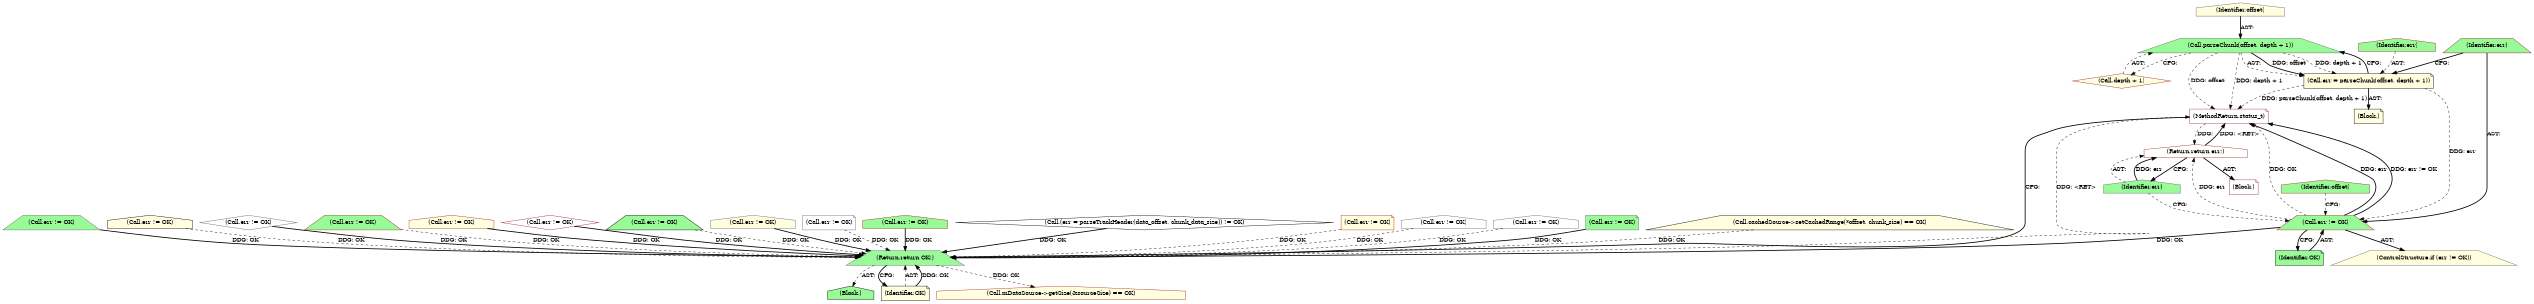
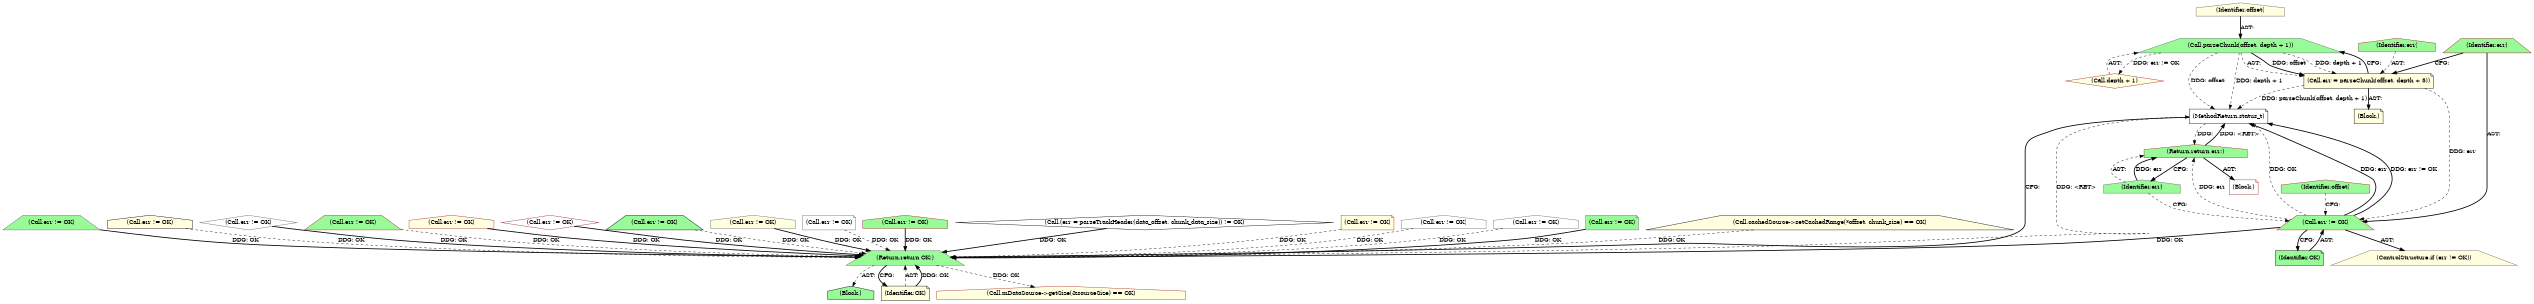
(2171, 63) -> (2156, 63)
(2369, 81) -> (2369, 81)
(2229, 116) -> (2229, 116)
(2196, 152) -> (2196, 152)
